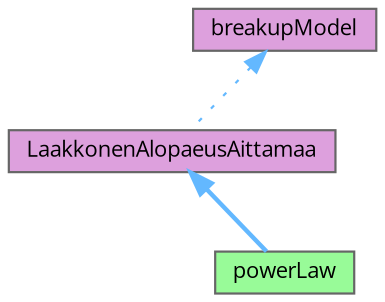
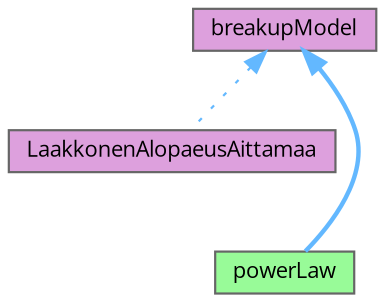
(236, 220) -> (358, 162)
